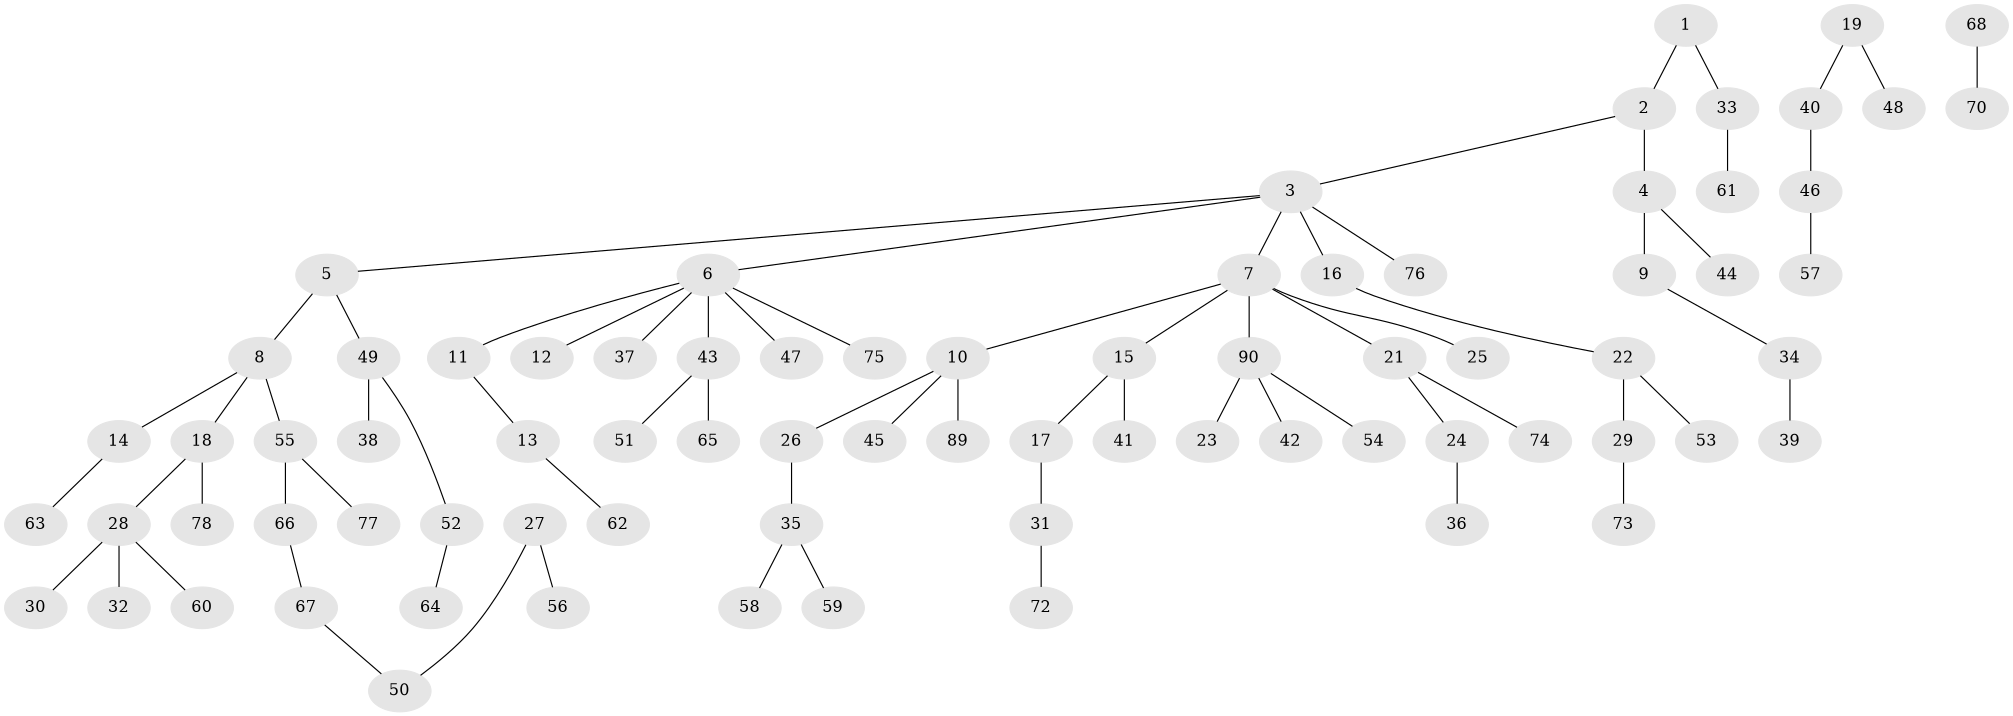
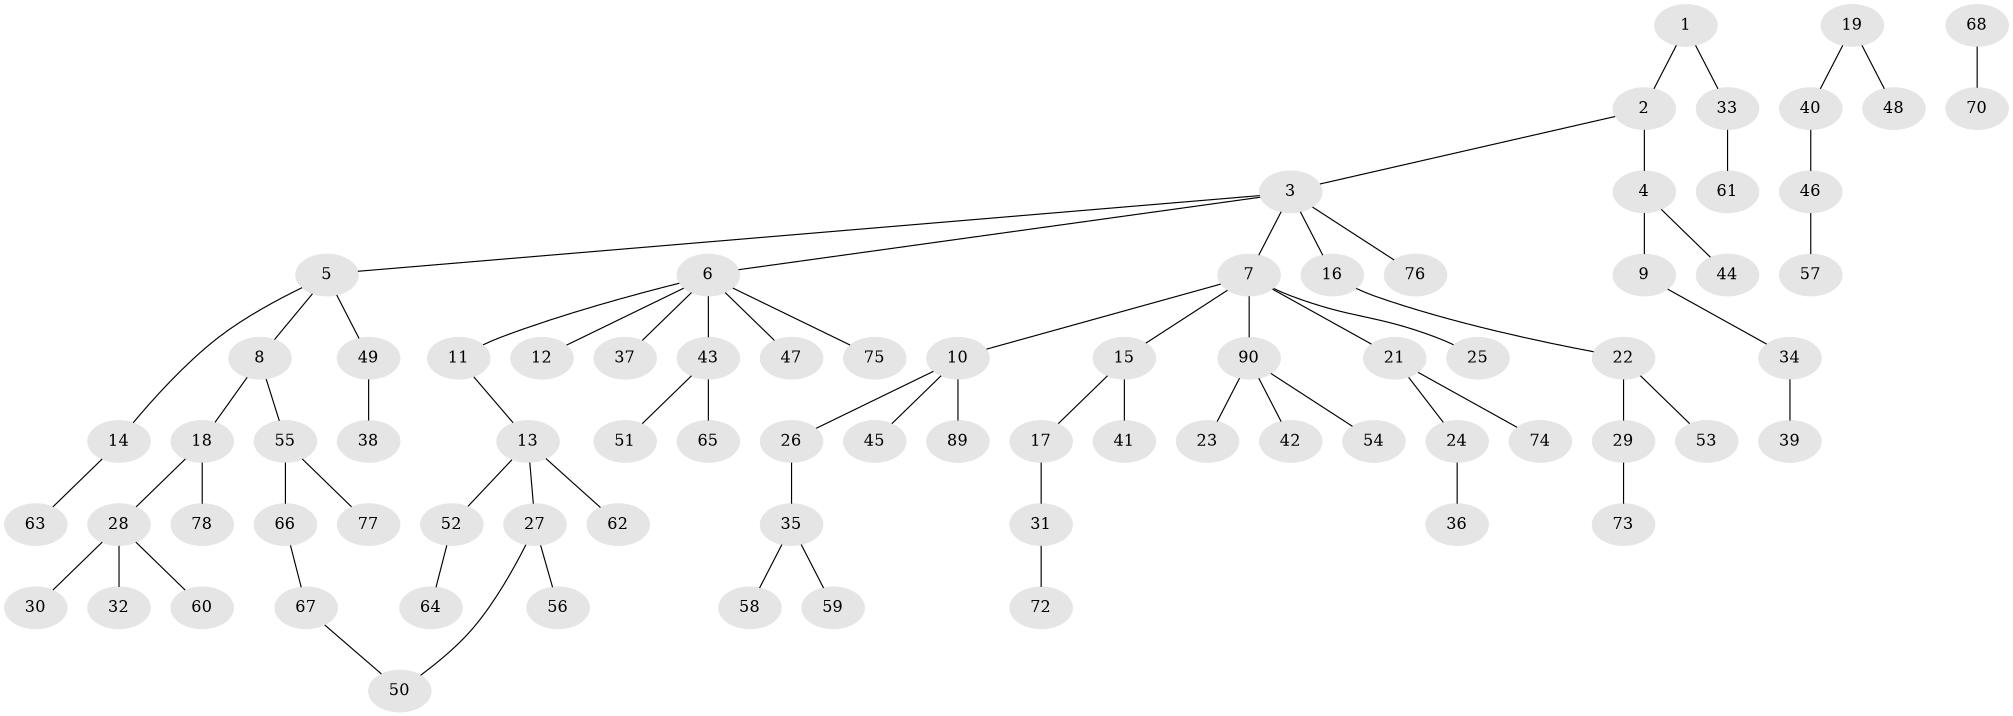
(190, 400) -> (209, 345)
(419, 438) -> (490, 483)
none -> (532, 483)
